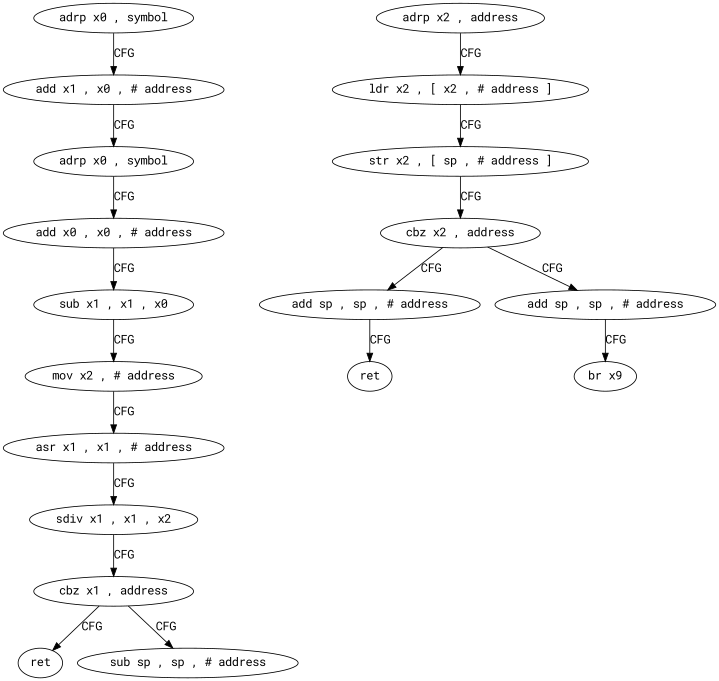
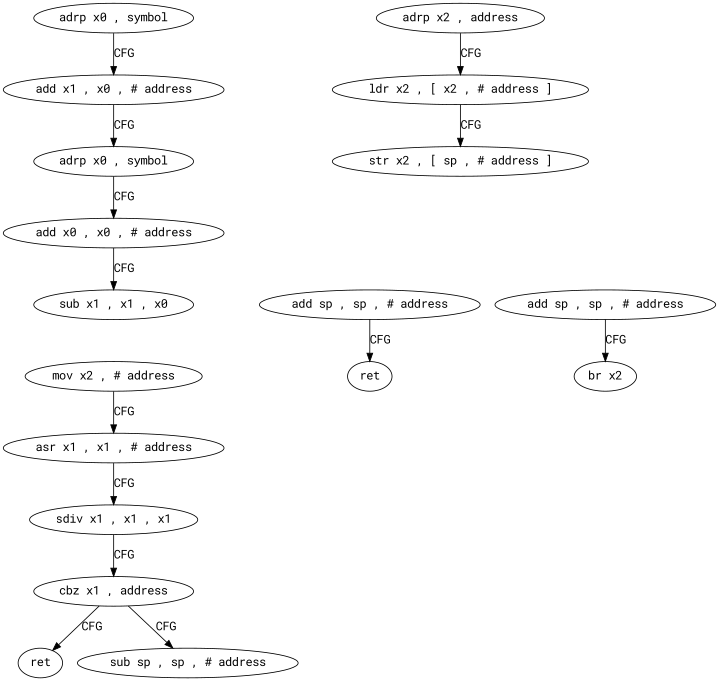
(460, 233) -> none
(114, 336) -> none
(605, 376) -> (605, 376)
(114, 520) -> (114, 520)
